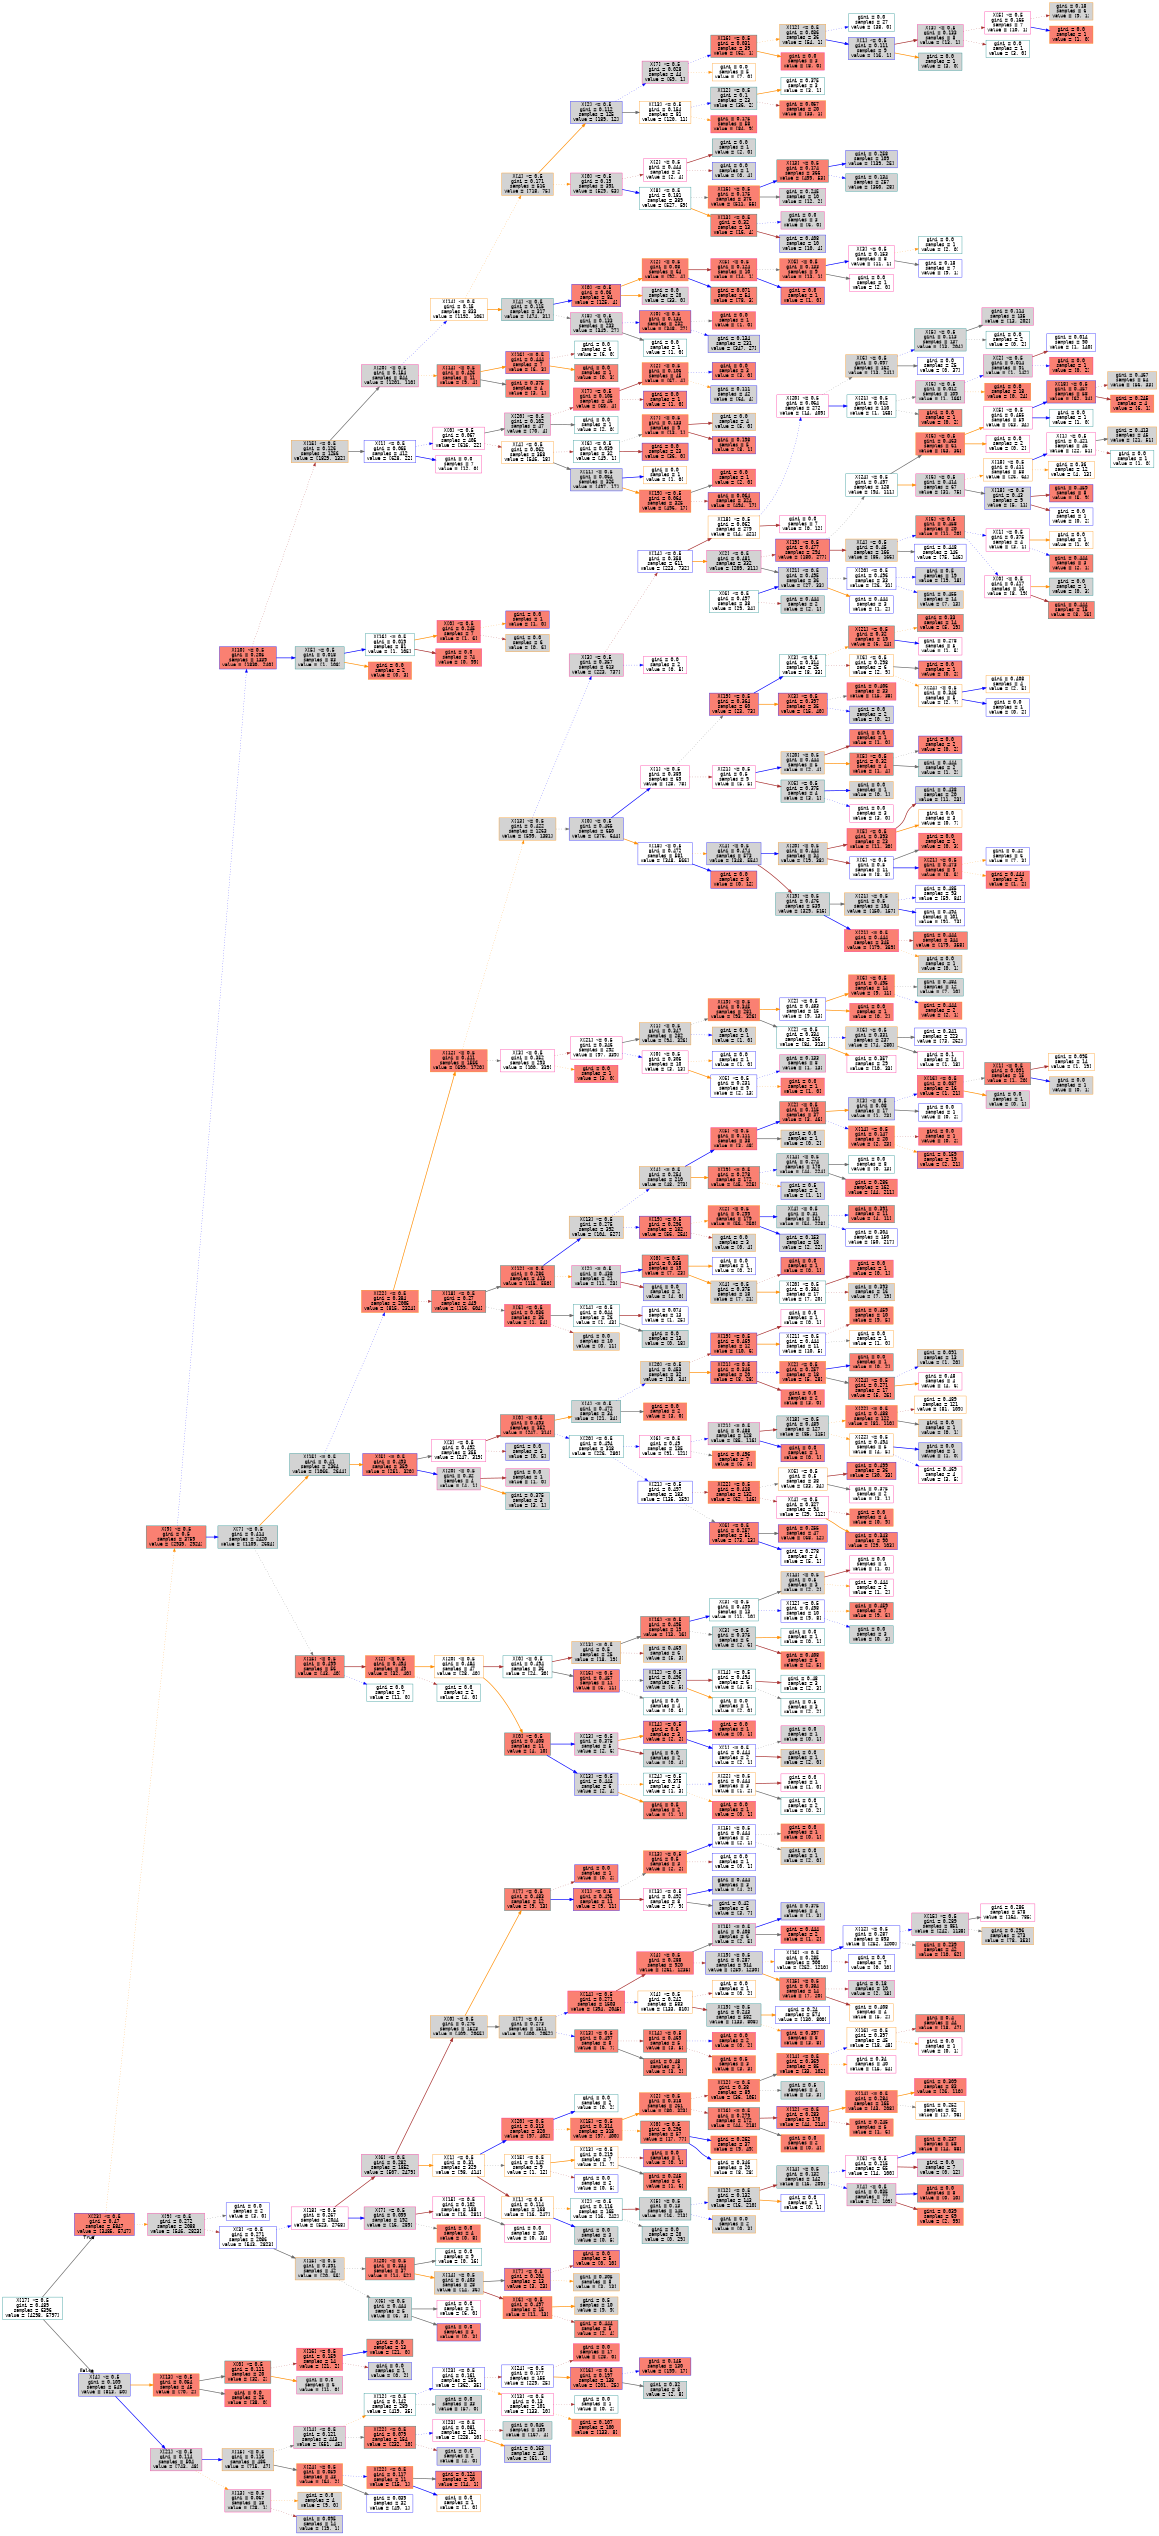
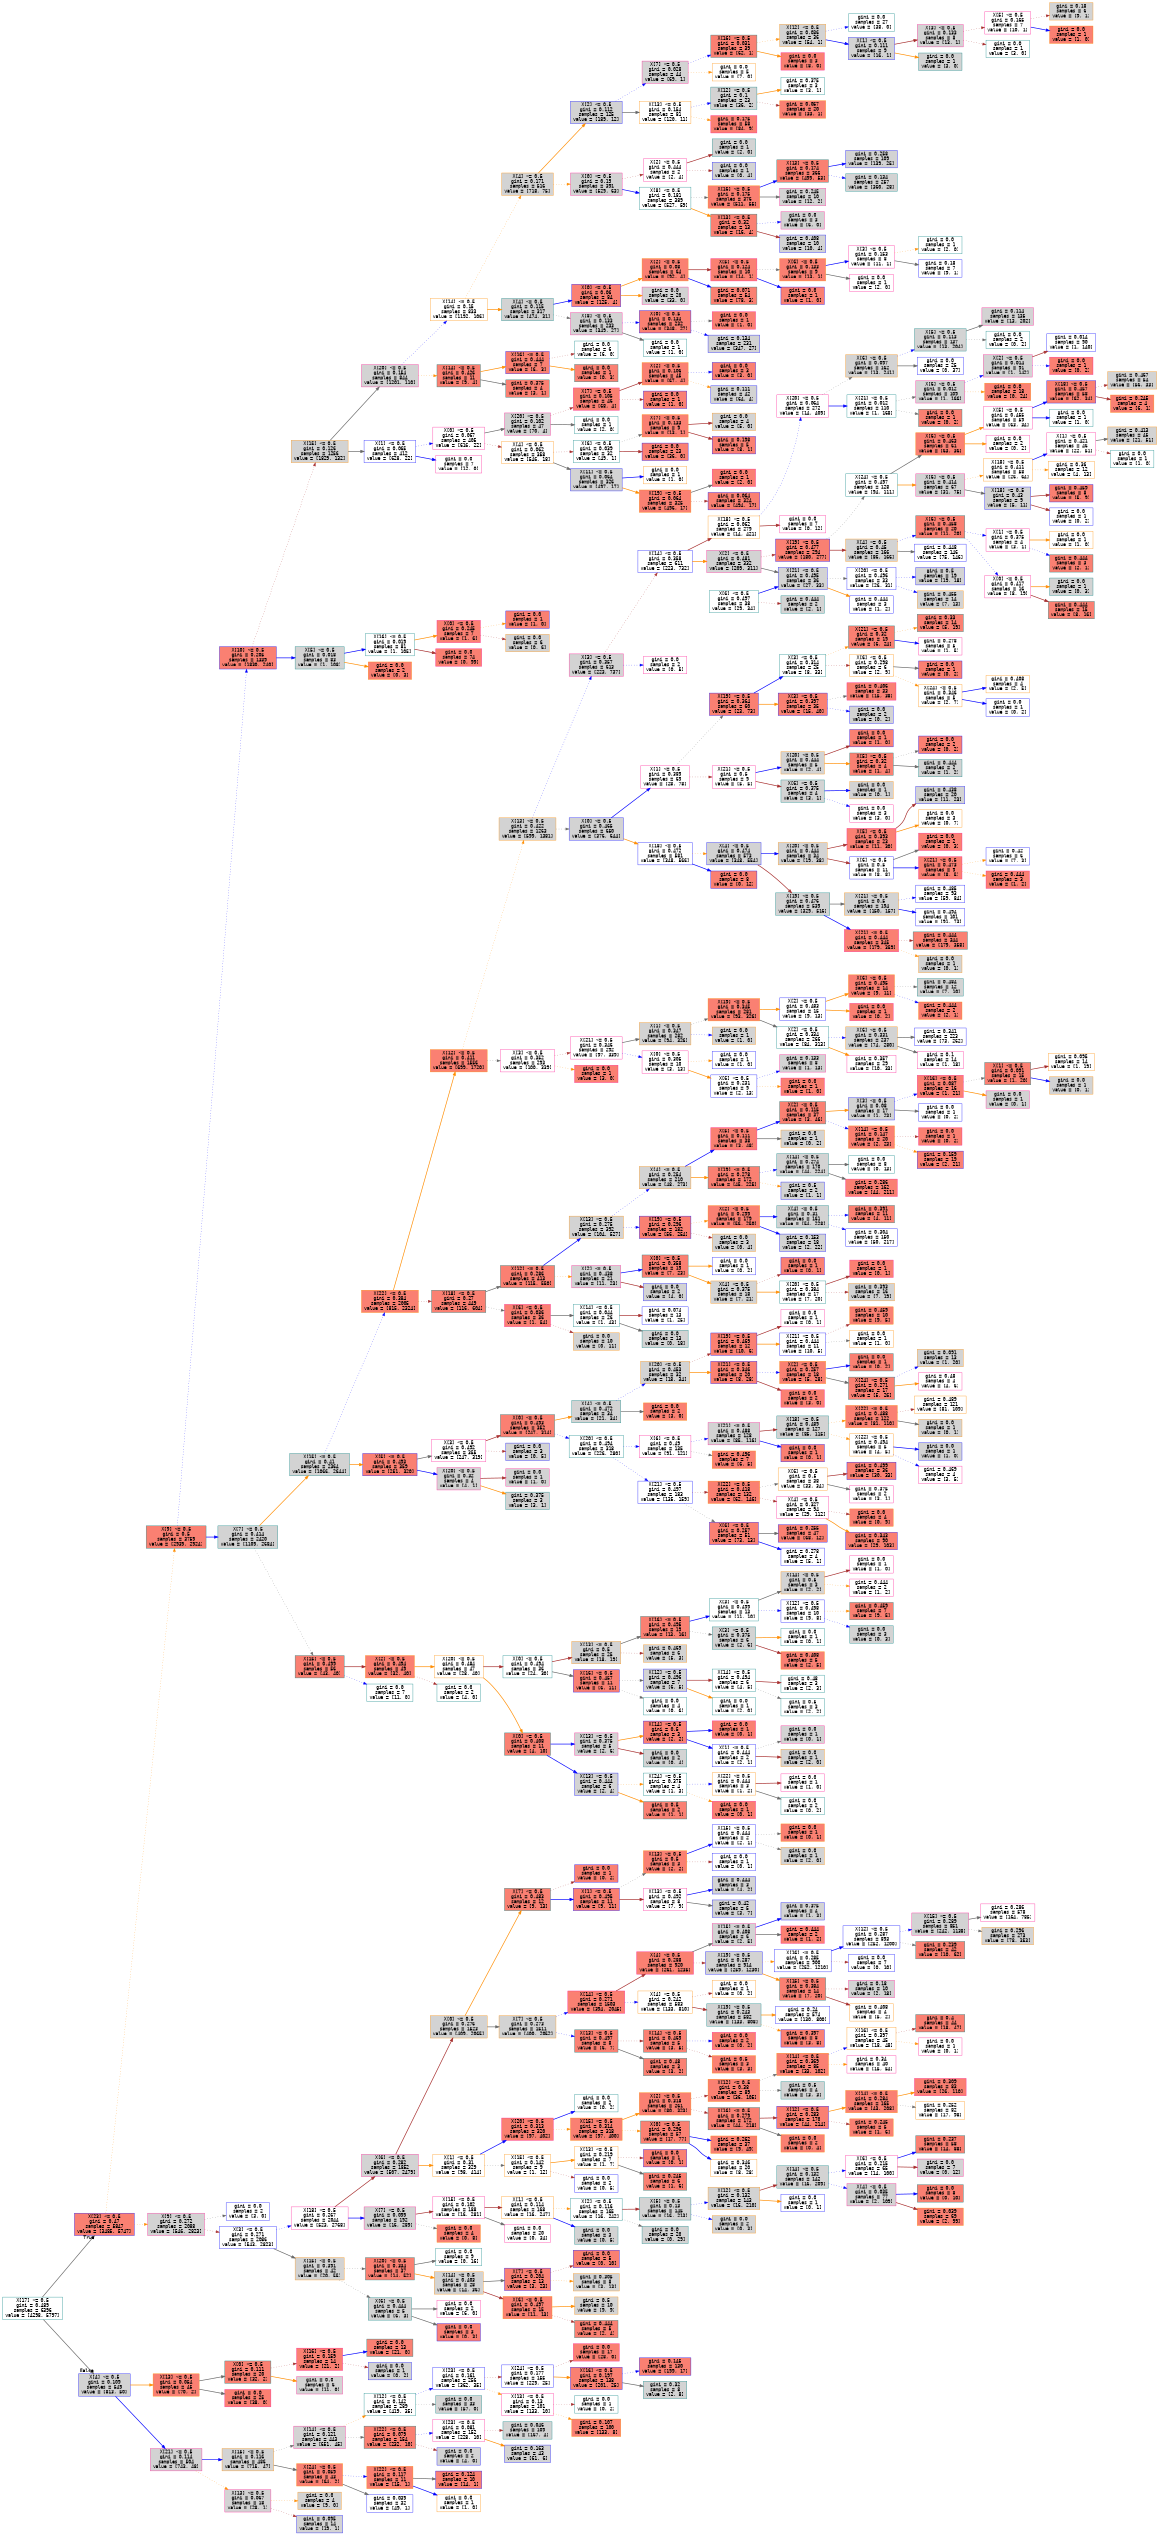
(767, 2078) -> (767, 2078)
(492, 2186) -> (491, 2208)
